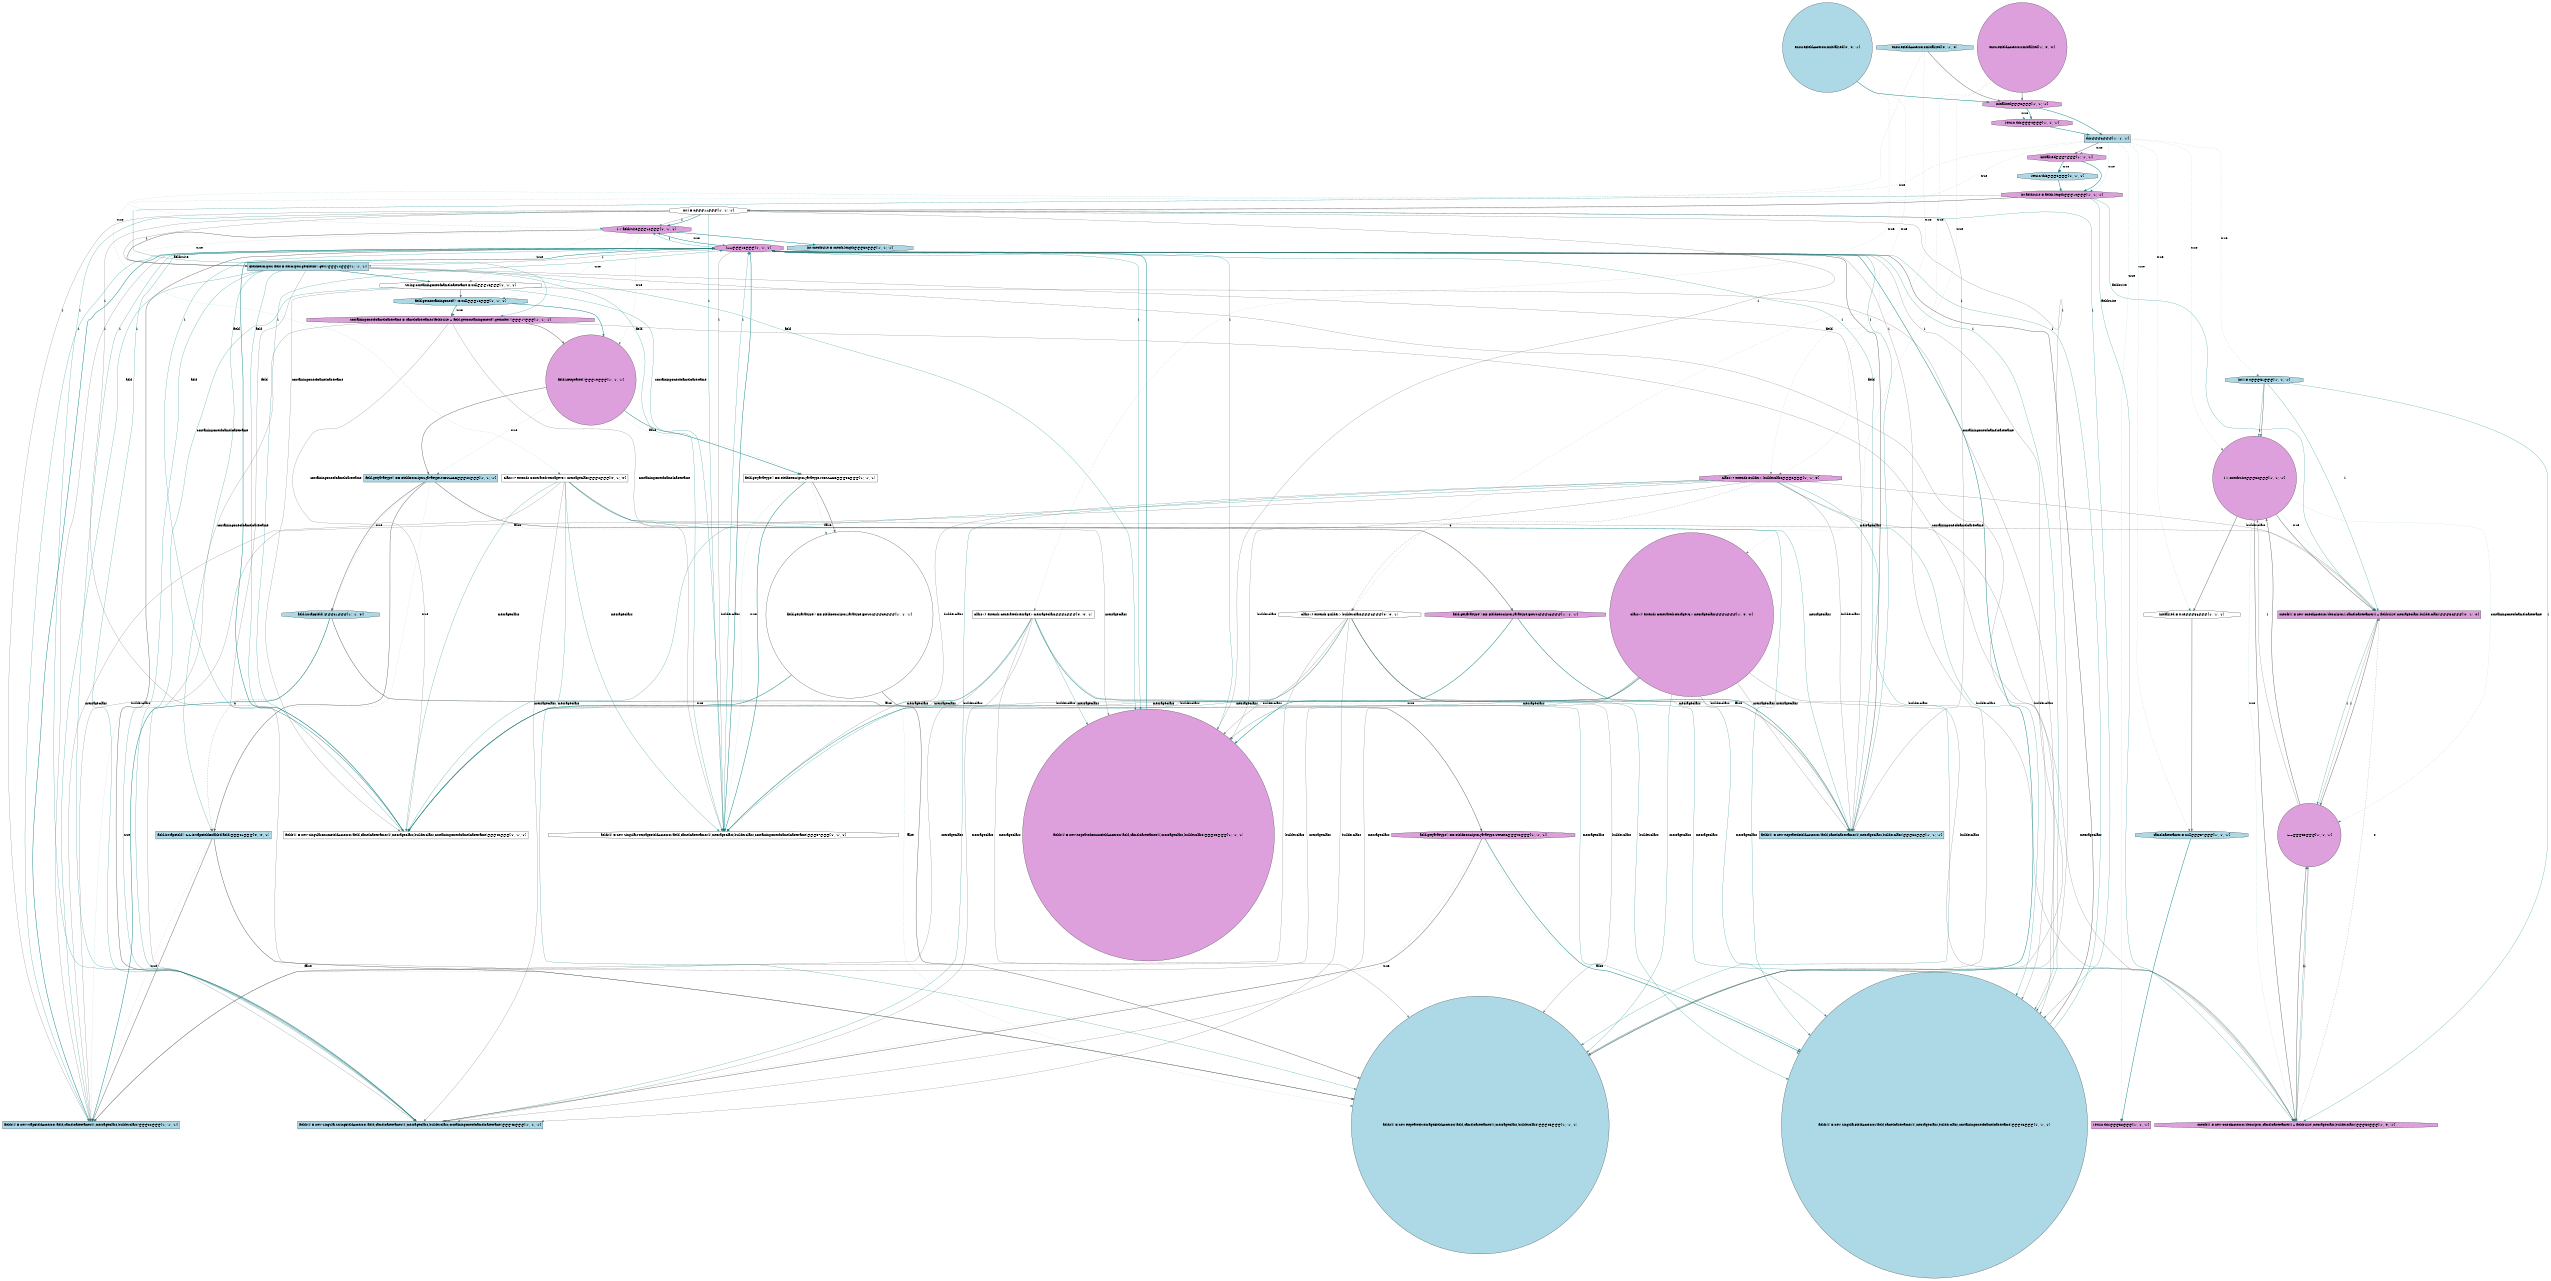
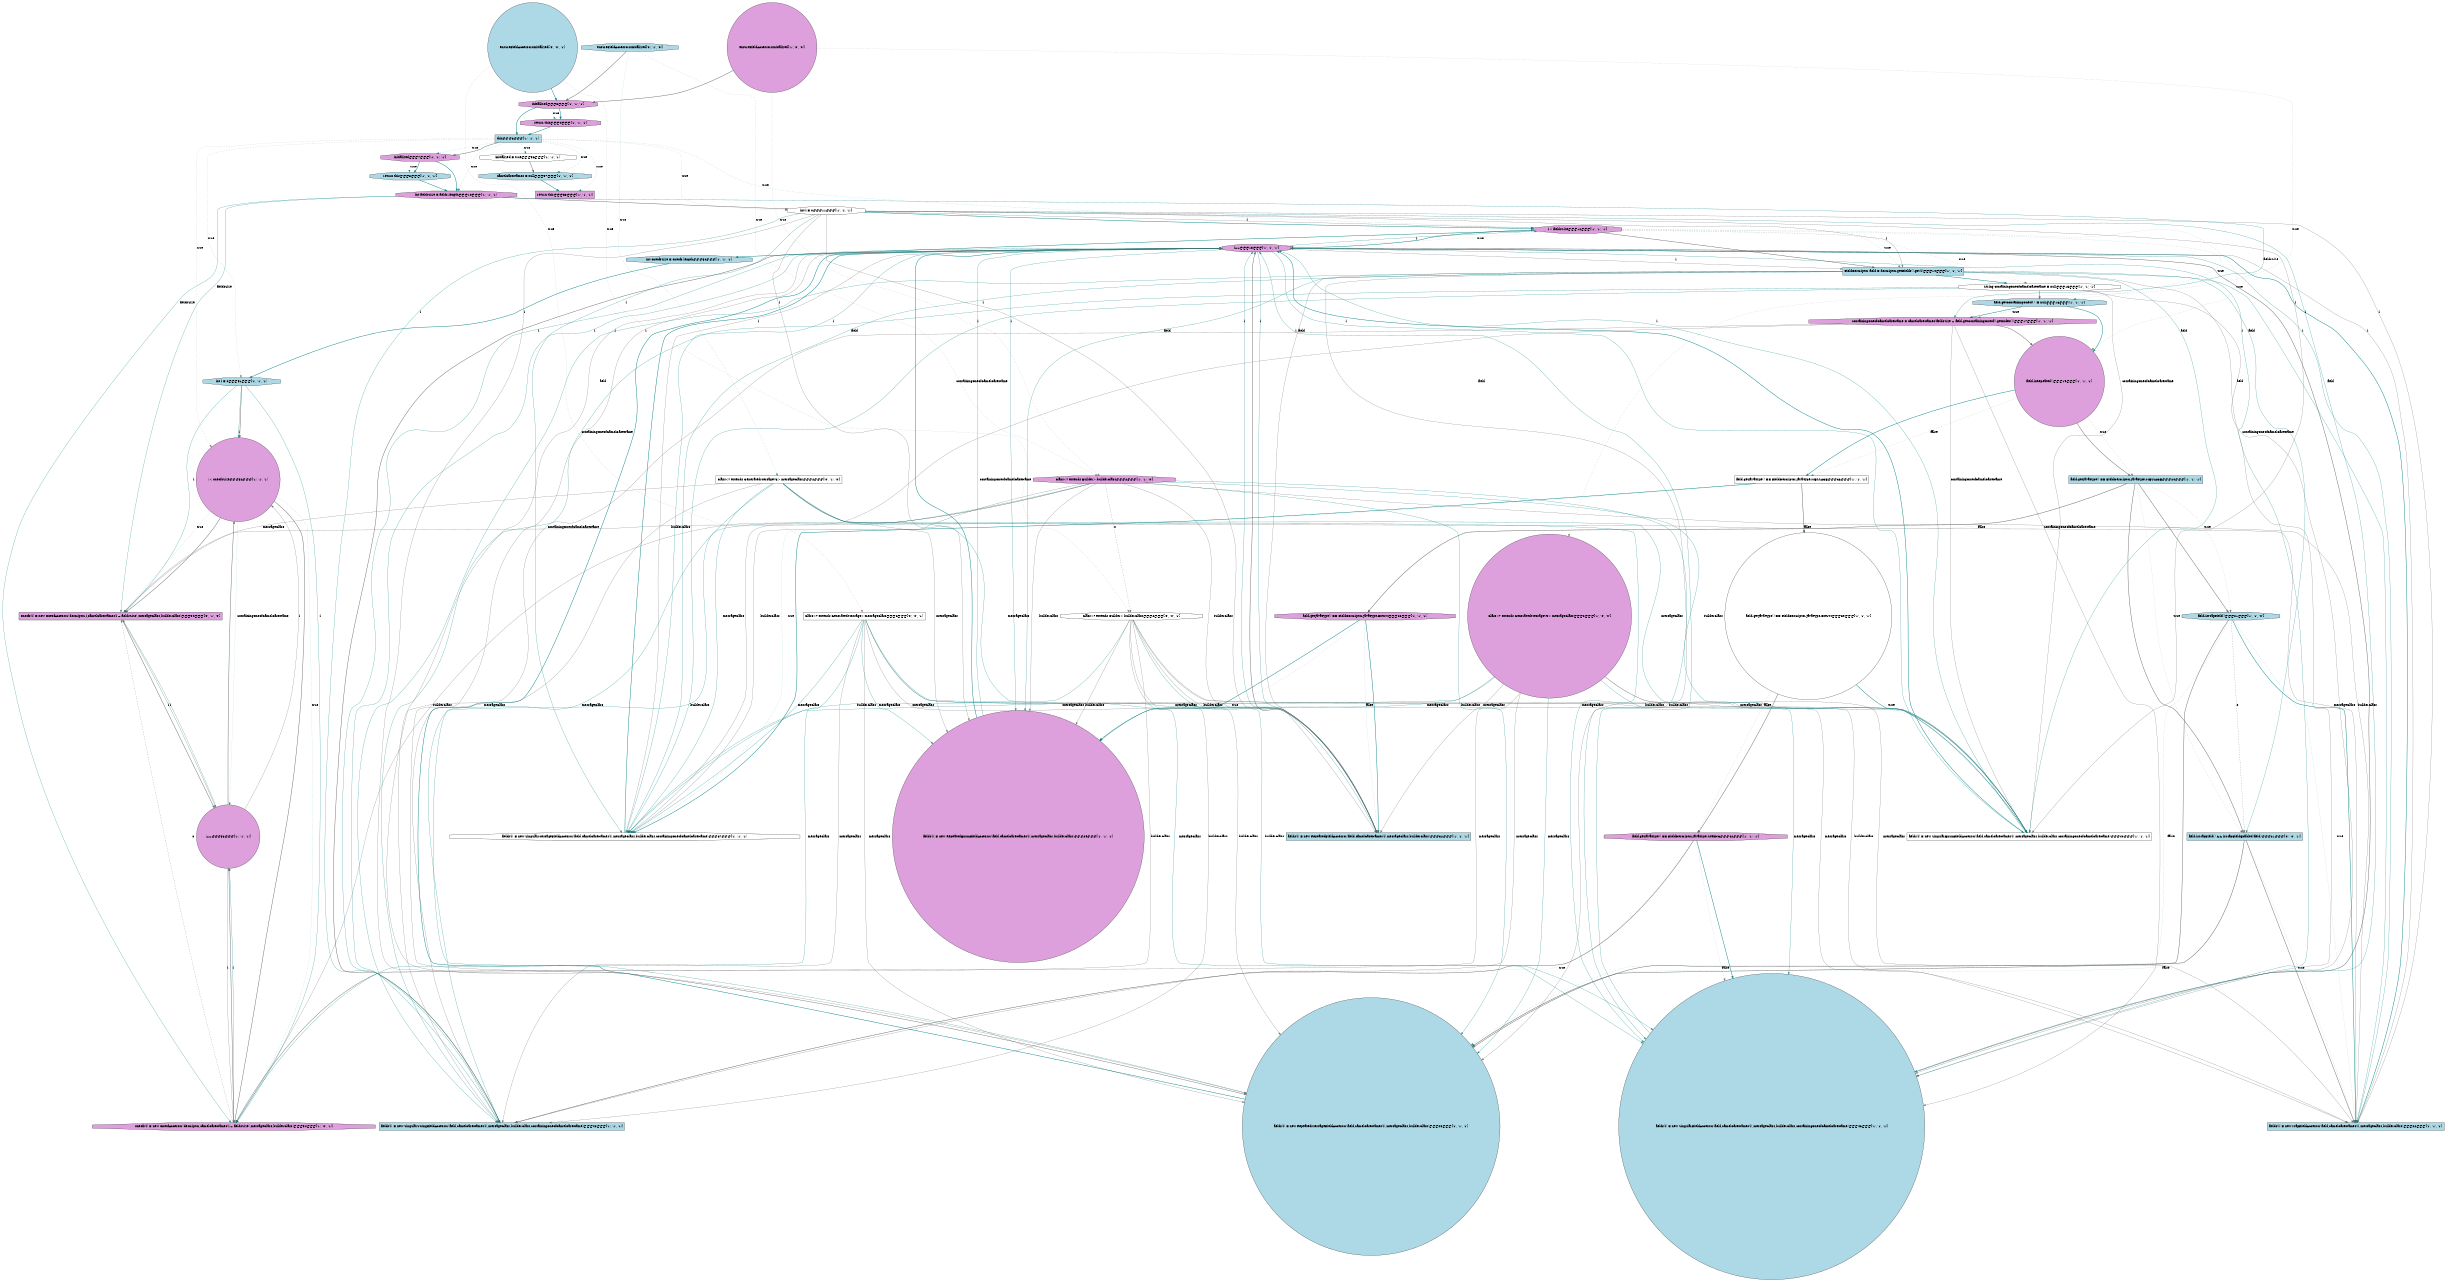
none -> (461, 325)
(2216, 563) -> none
